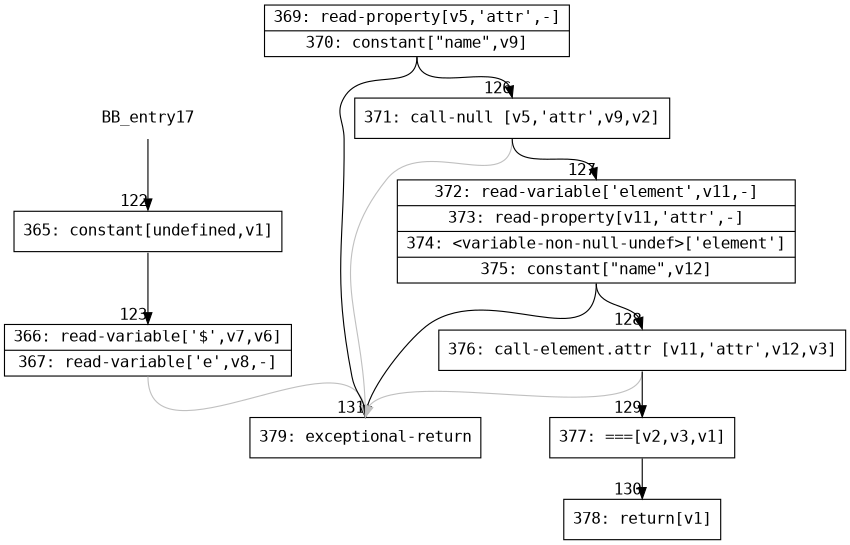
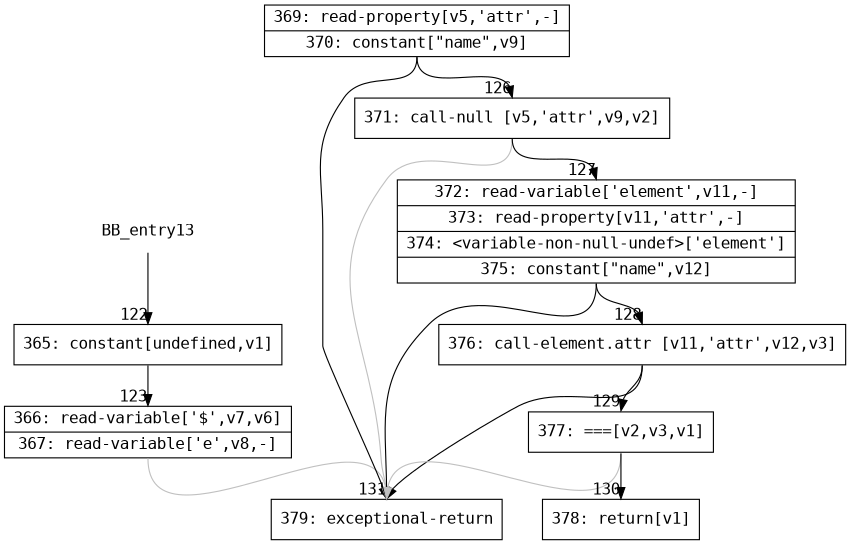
(148, 118) -> (148, 231)
(509, 395) -> (516, 408)
none -> (509, 477)
